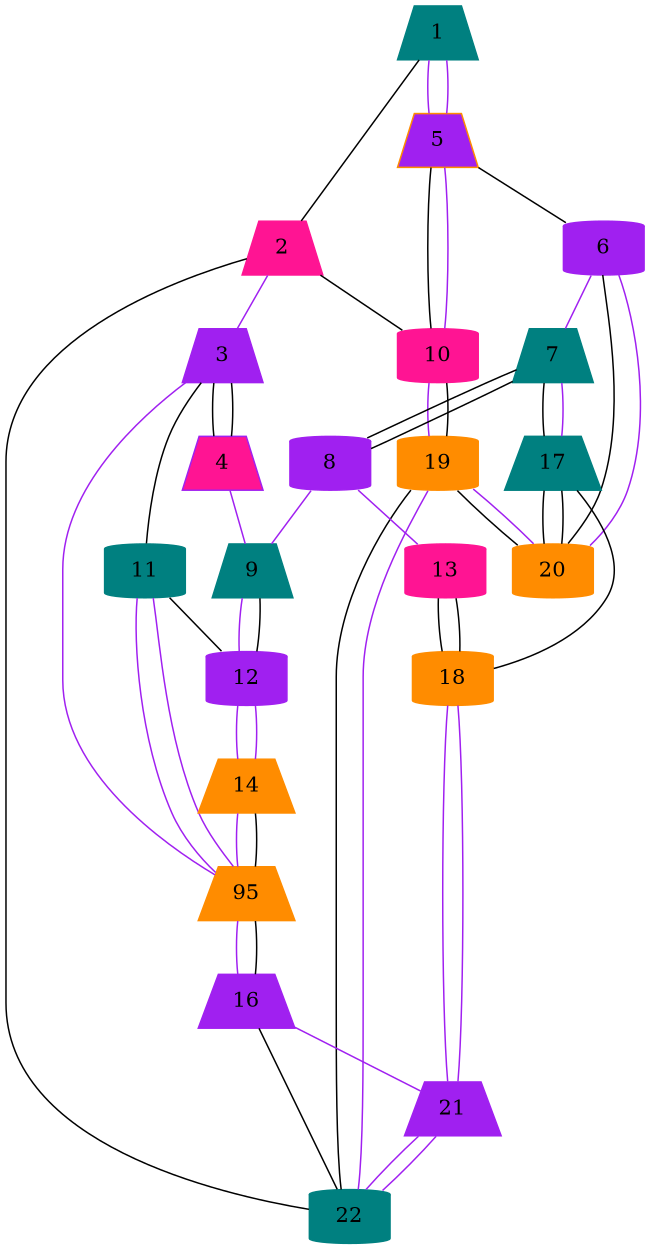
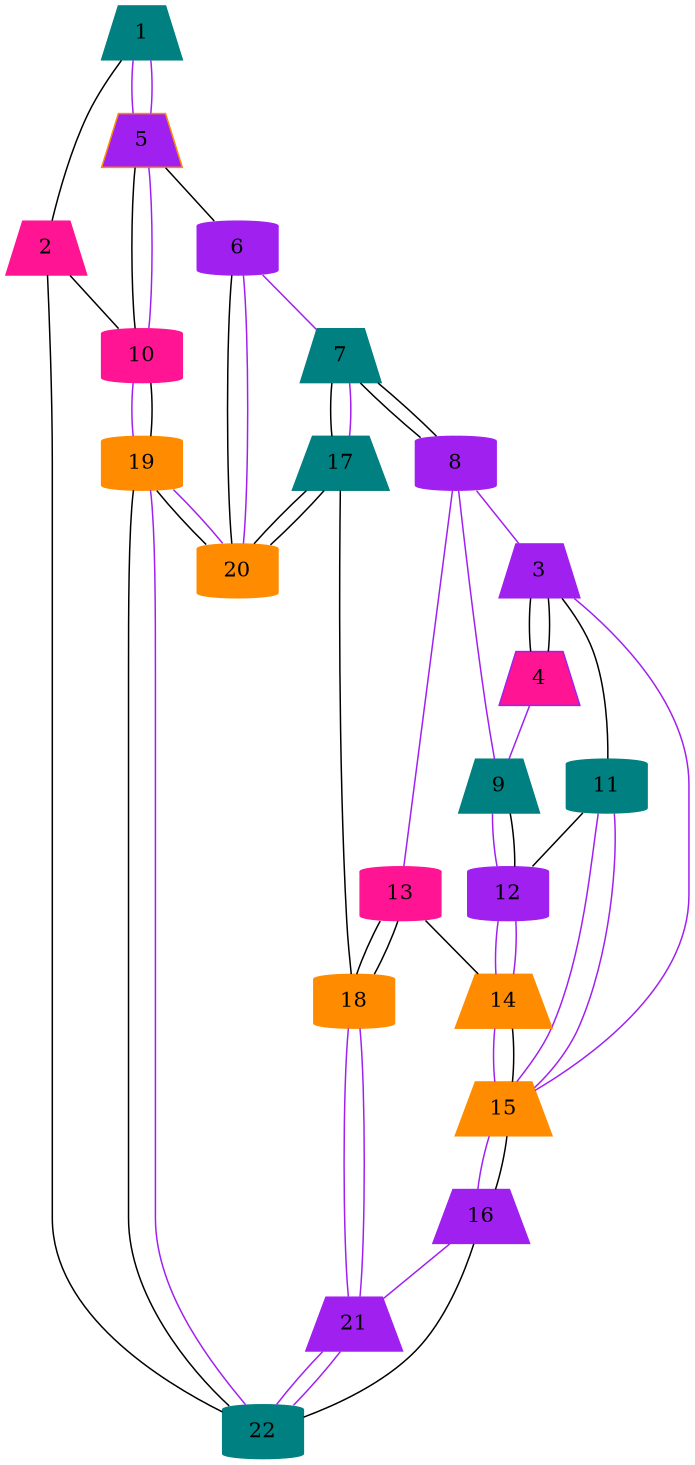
(252, 302) -> (498, 517)
(247, 894) -> (504, 1109)
none -> (452, 947)
